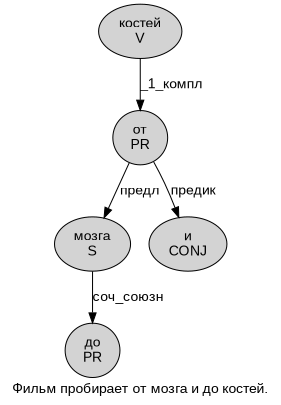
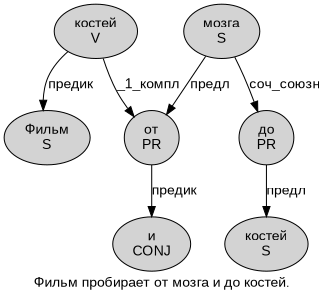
none -> (47, 138)
(119, 186) -> (189, 81)
none -> (266, 244)
